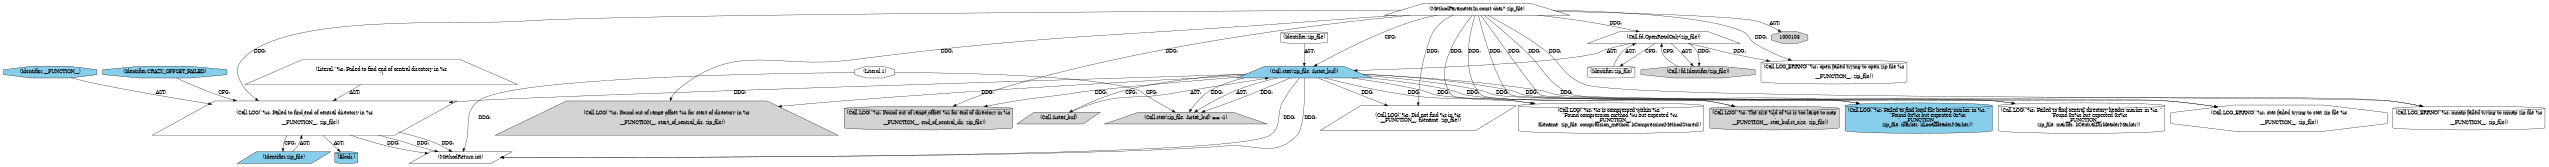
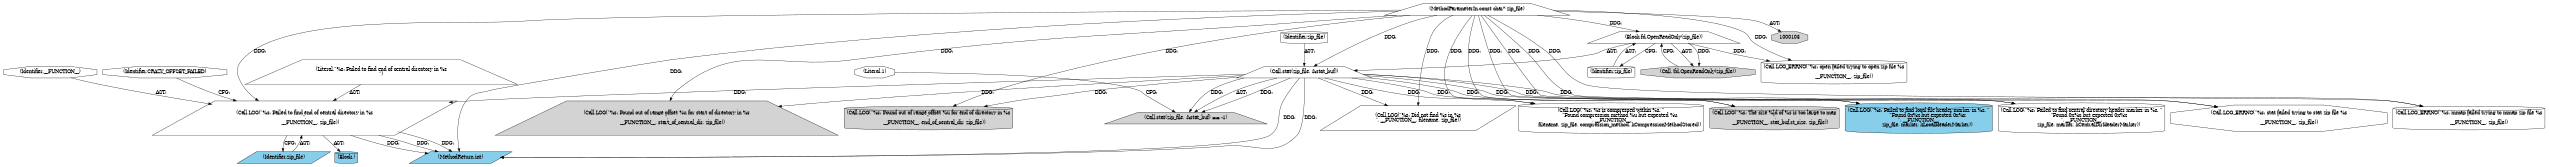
(1391, 38) -> (1391, 38)
(1664, 38) -> (1664, 38)
(50, 72) -> (50, 72)
(165, 72) -> (165, 72)
(1304, 72) -> (1304, 72)
(1698, 72) -> (1698, 72)
(640, 79) -> (904, 36)
(1059, 118) -> none
(461, 158) -> (461, 158)
